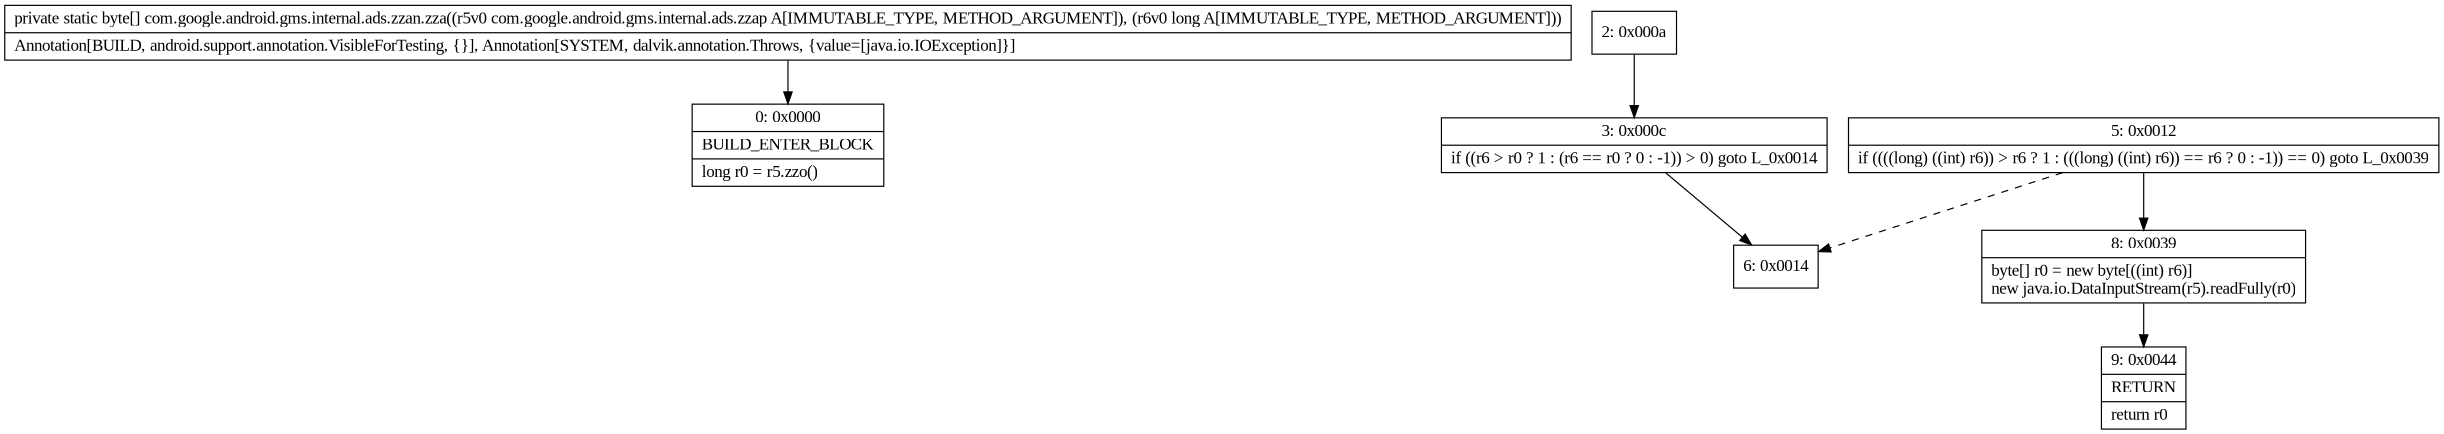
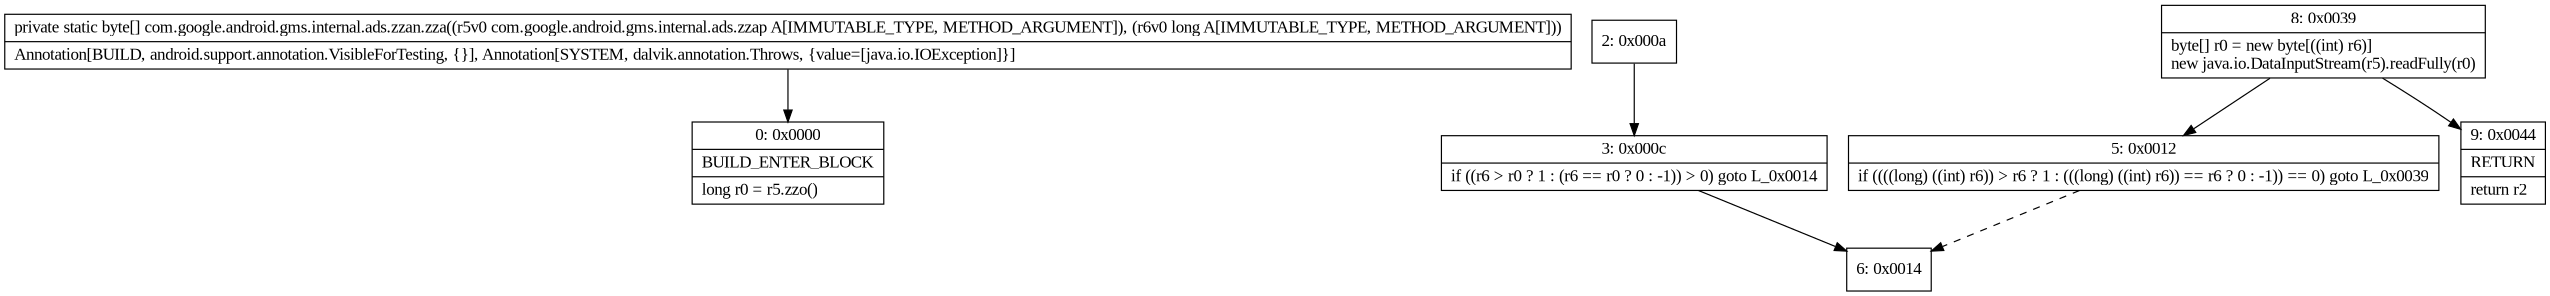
(2144, 195) -> (2232, 104)
(2140, 415) -> (2499, 190)
